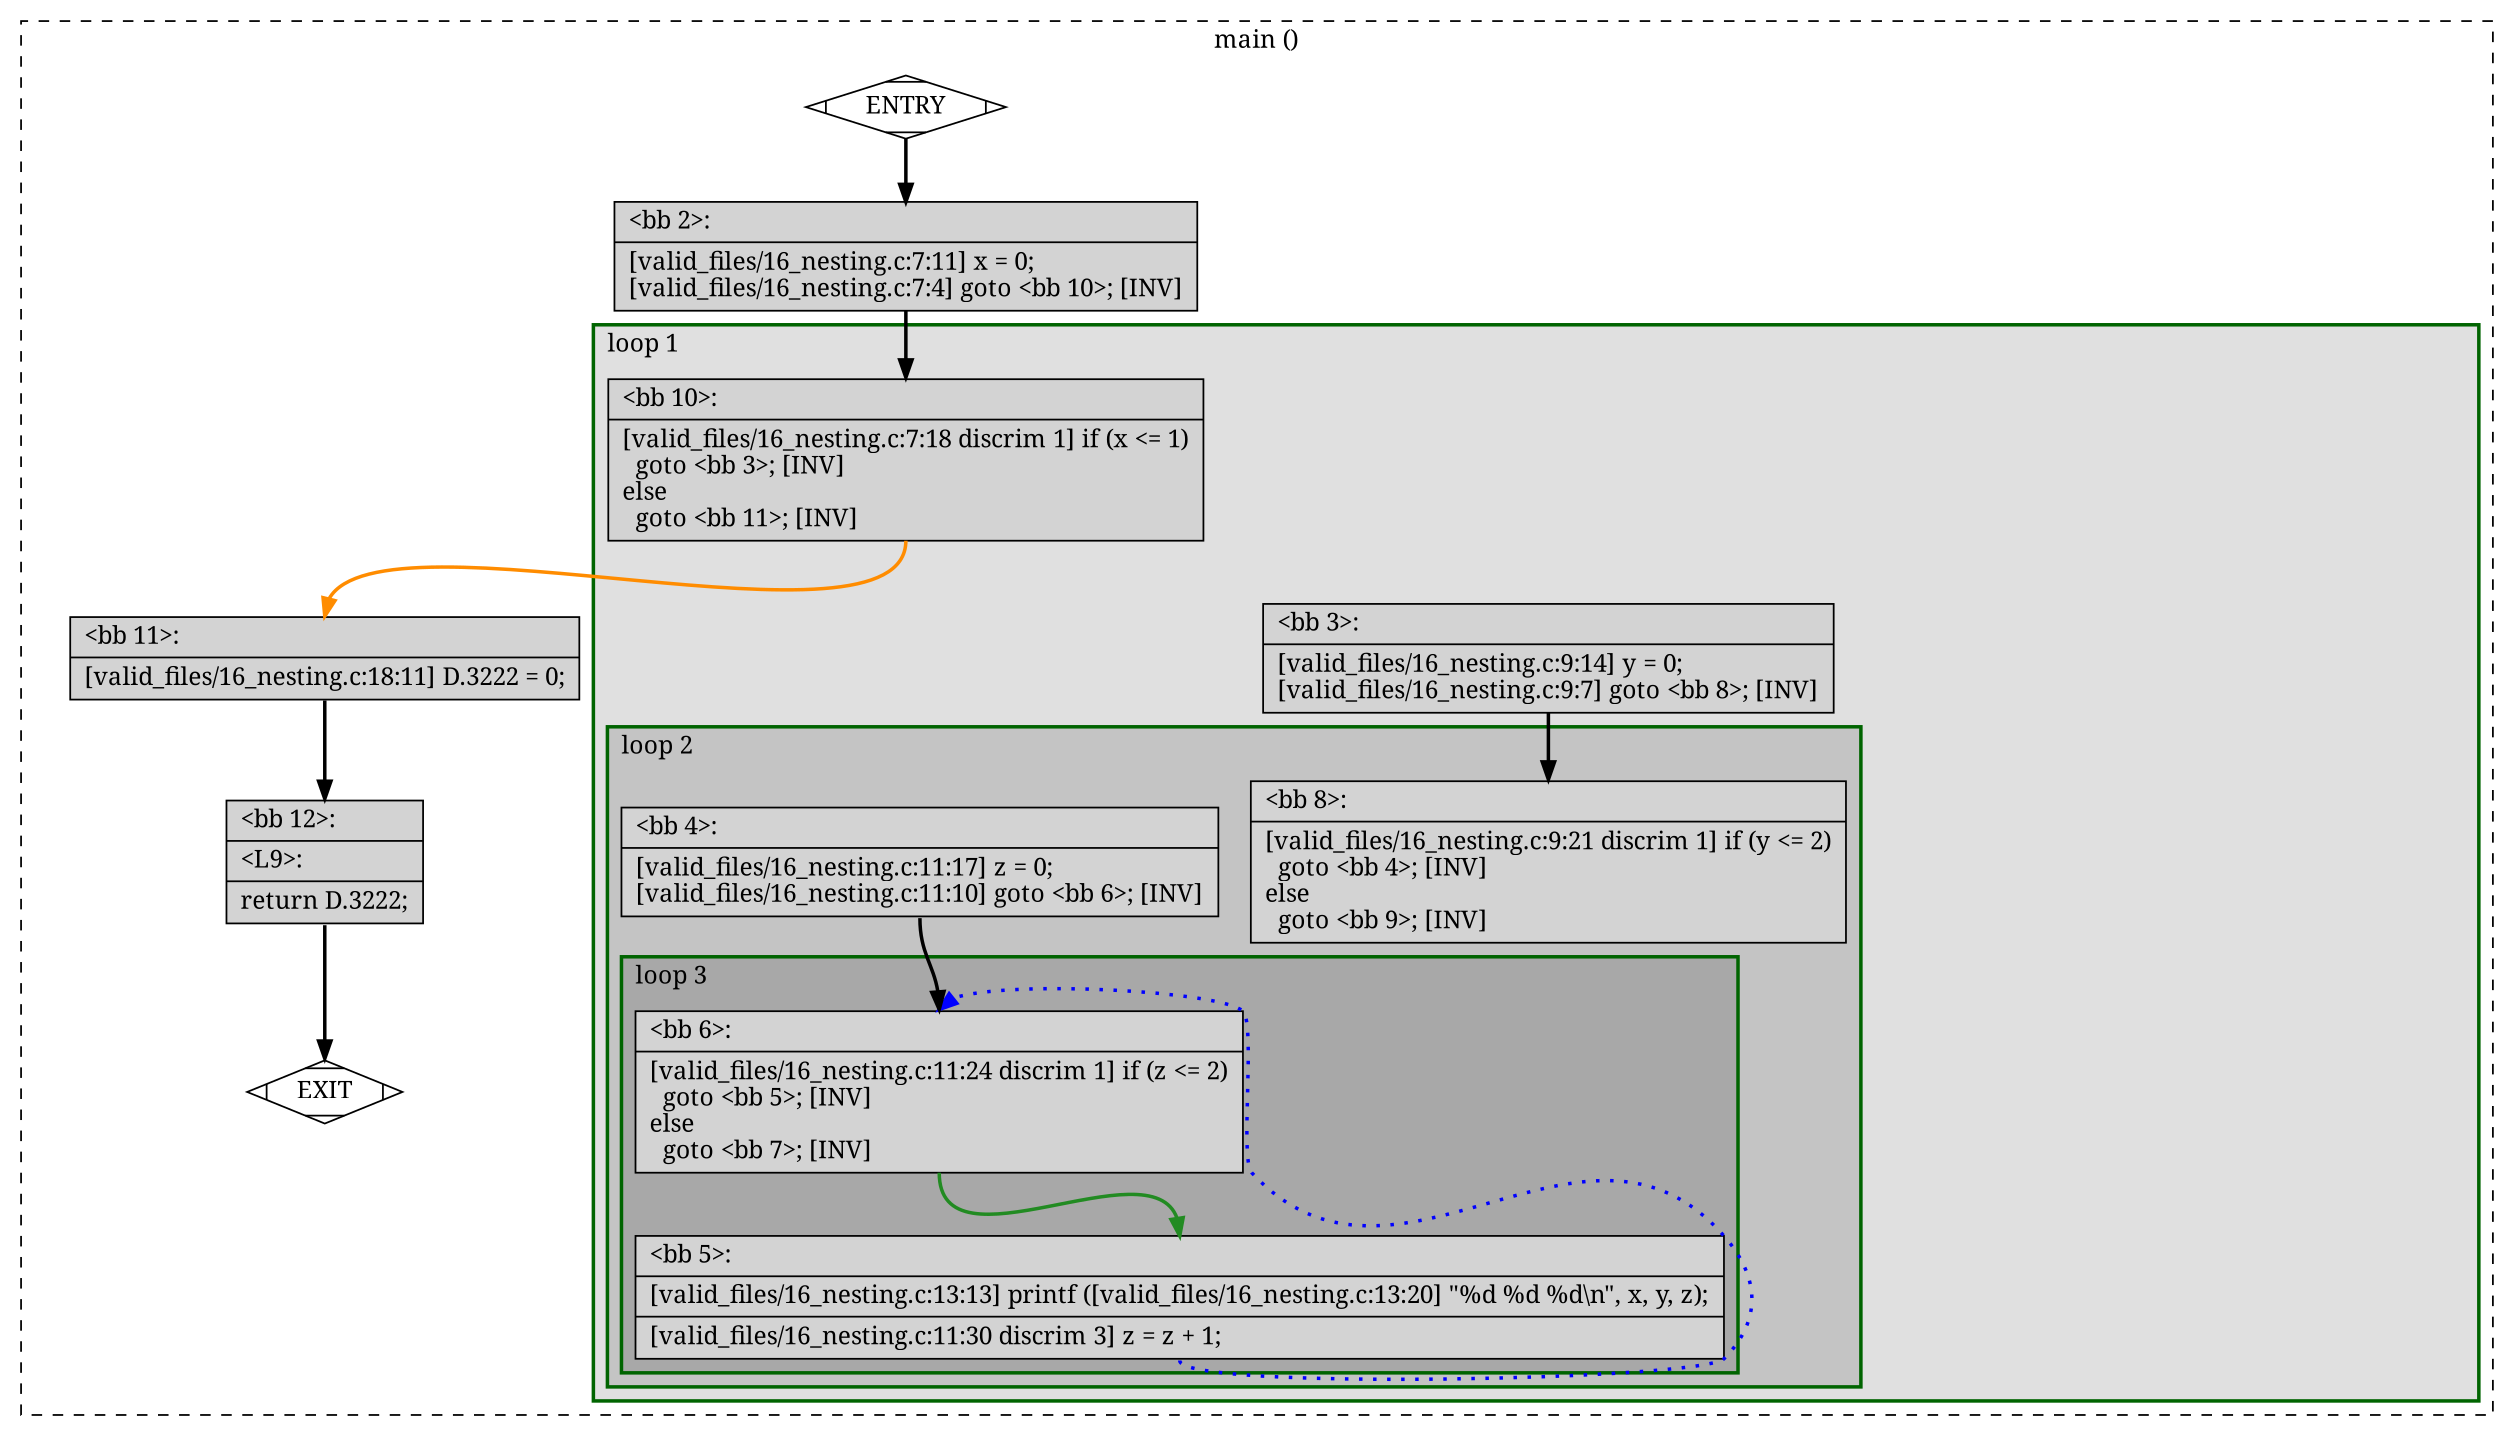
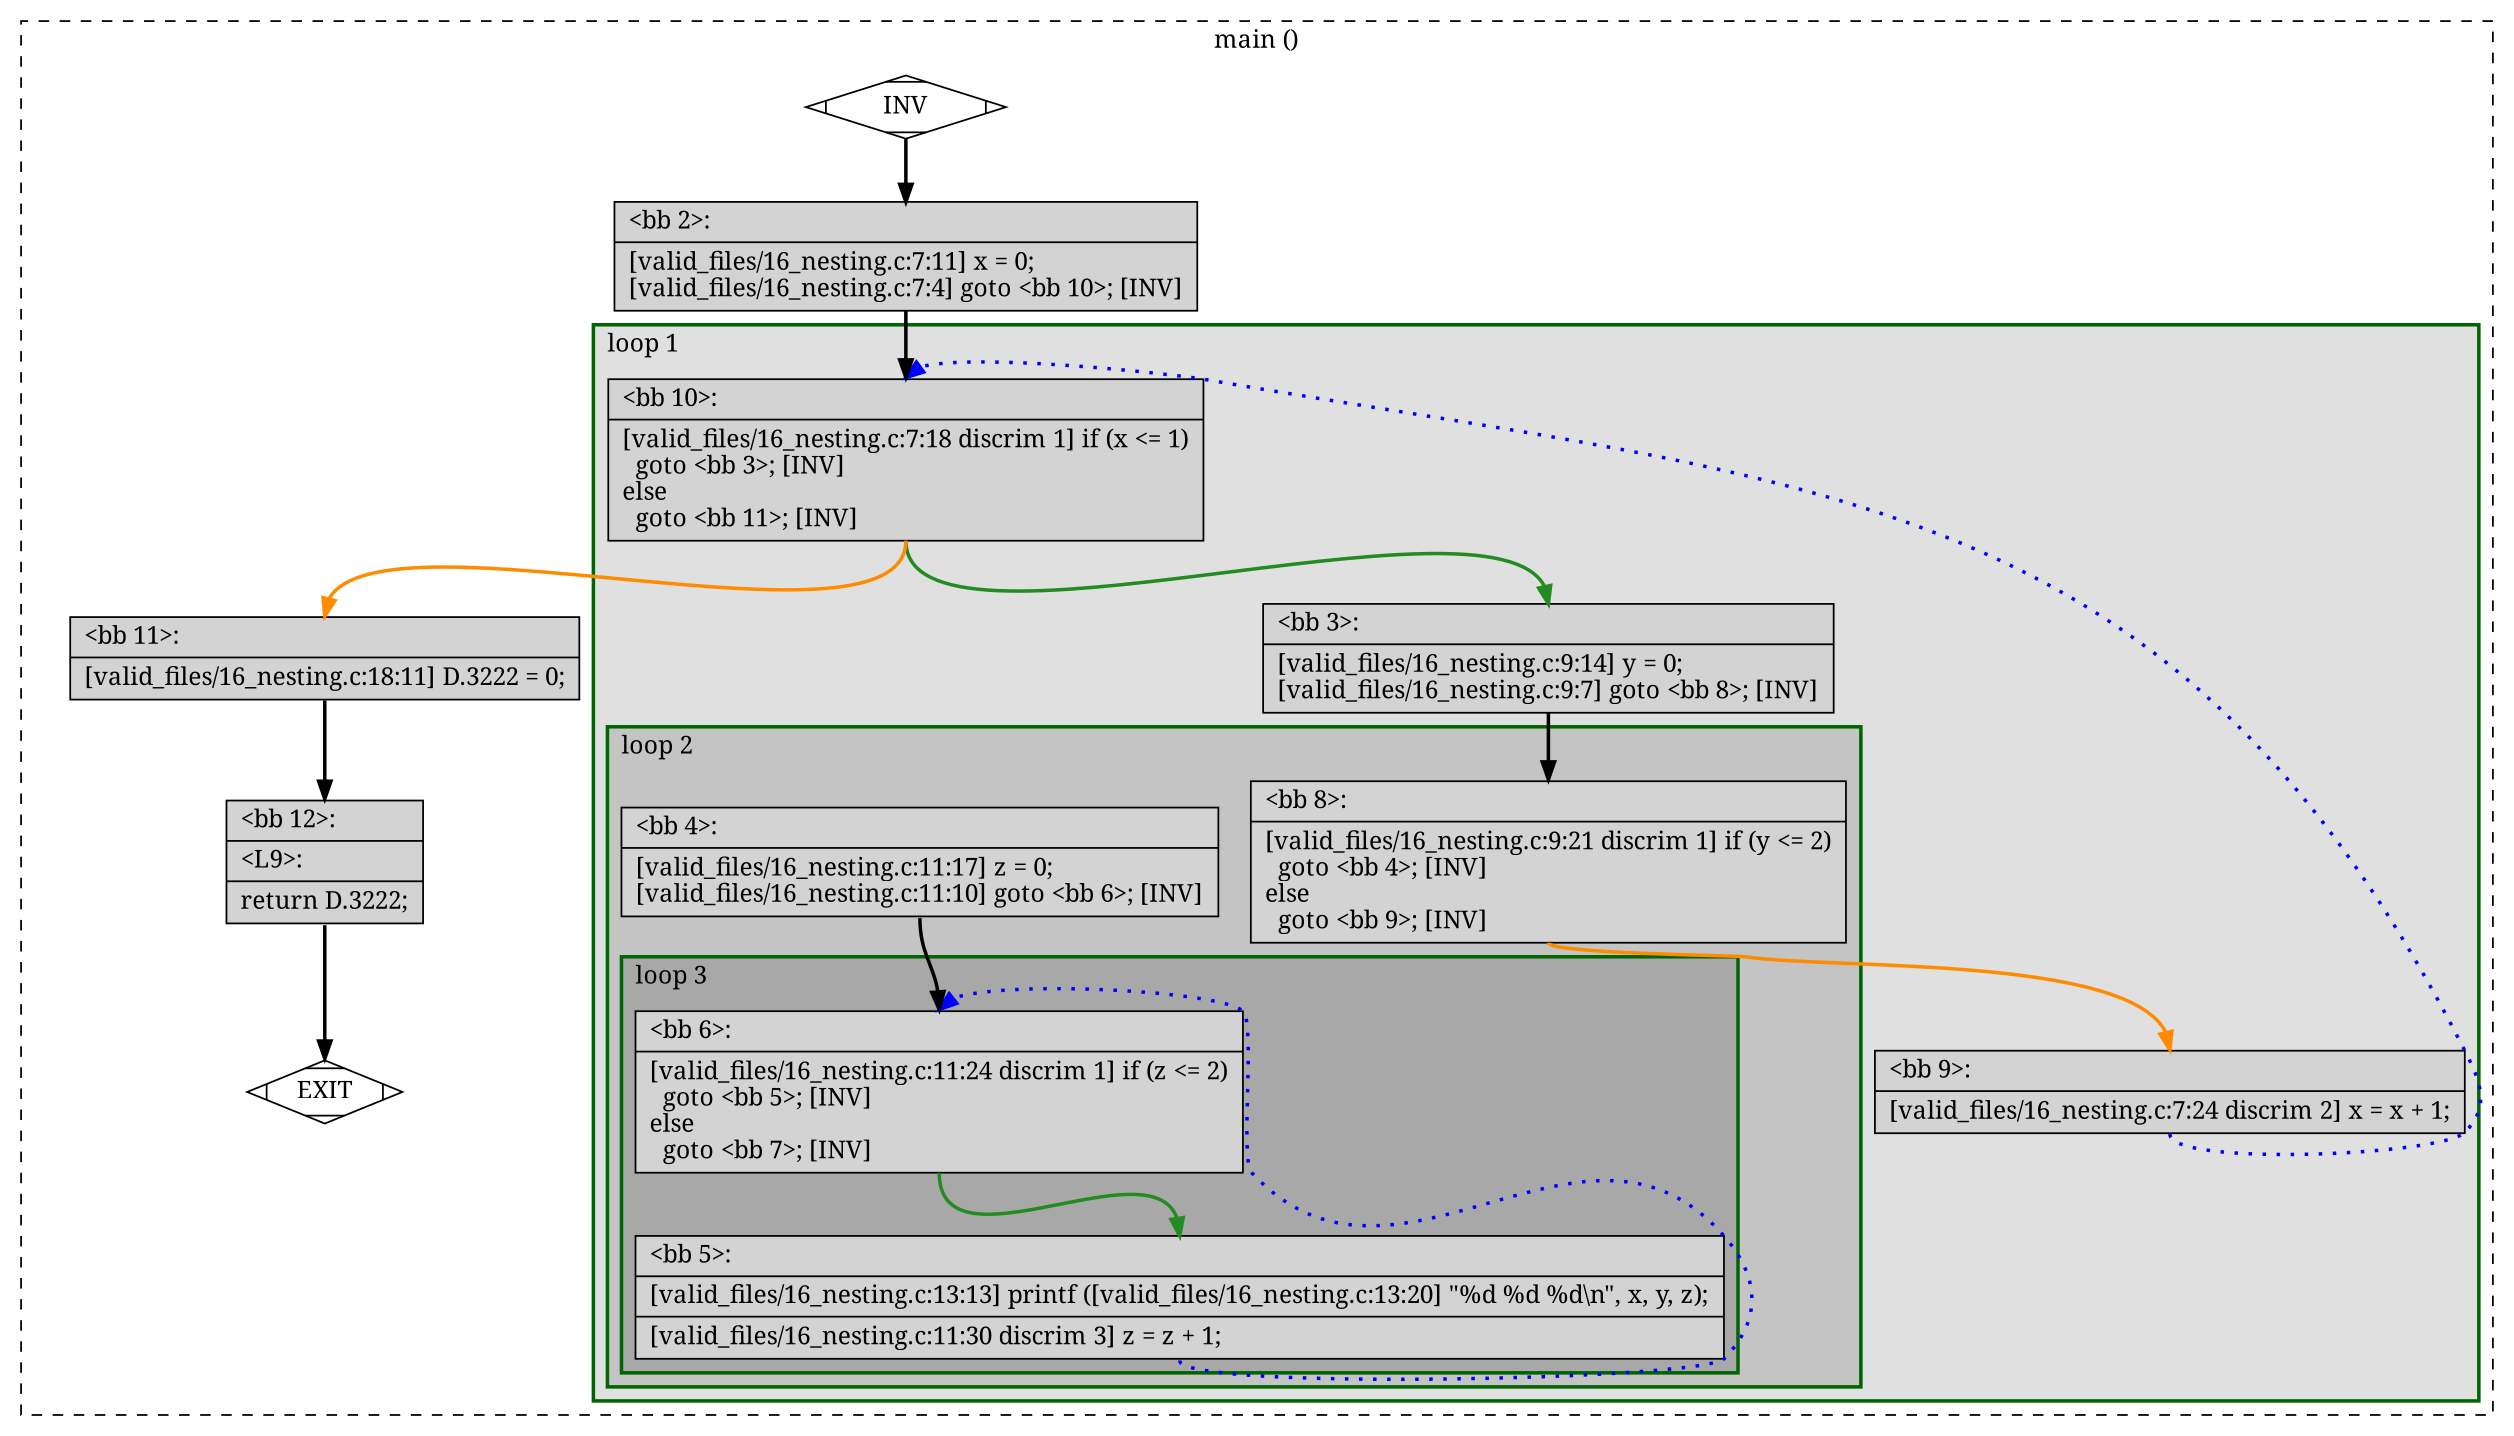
(906, 107) -> (906, 107)
none -> (1219, 573)
none -> (2170, 1092)
